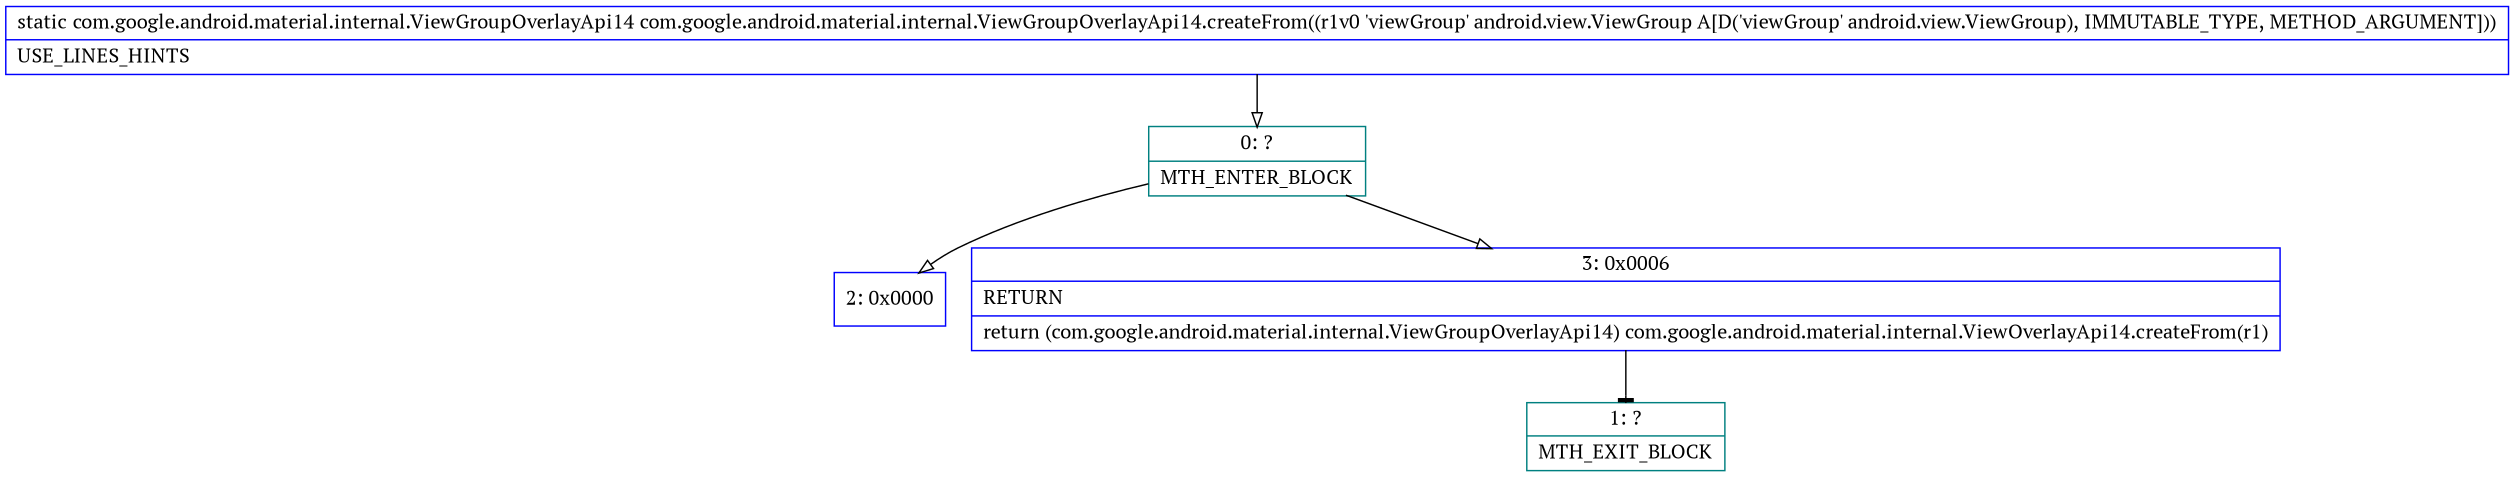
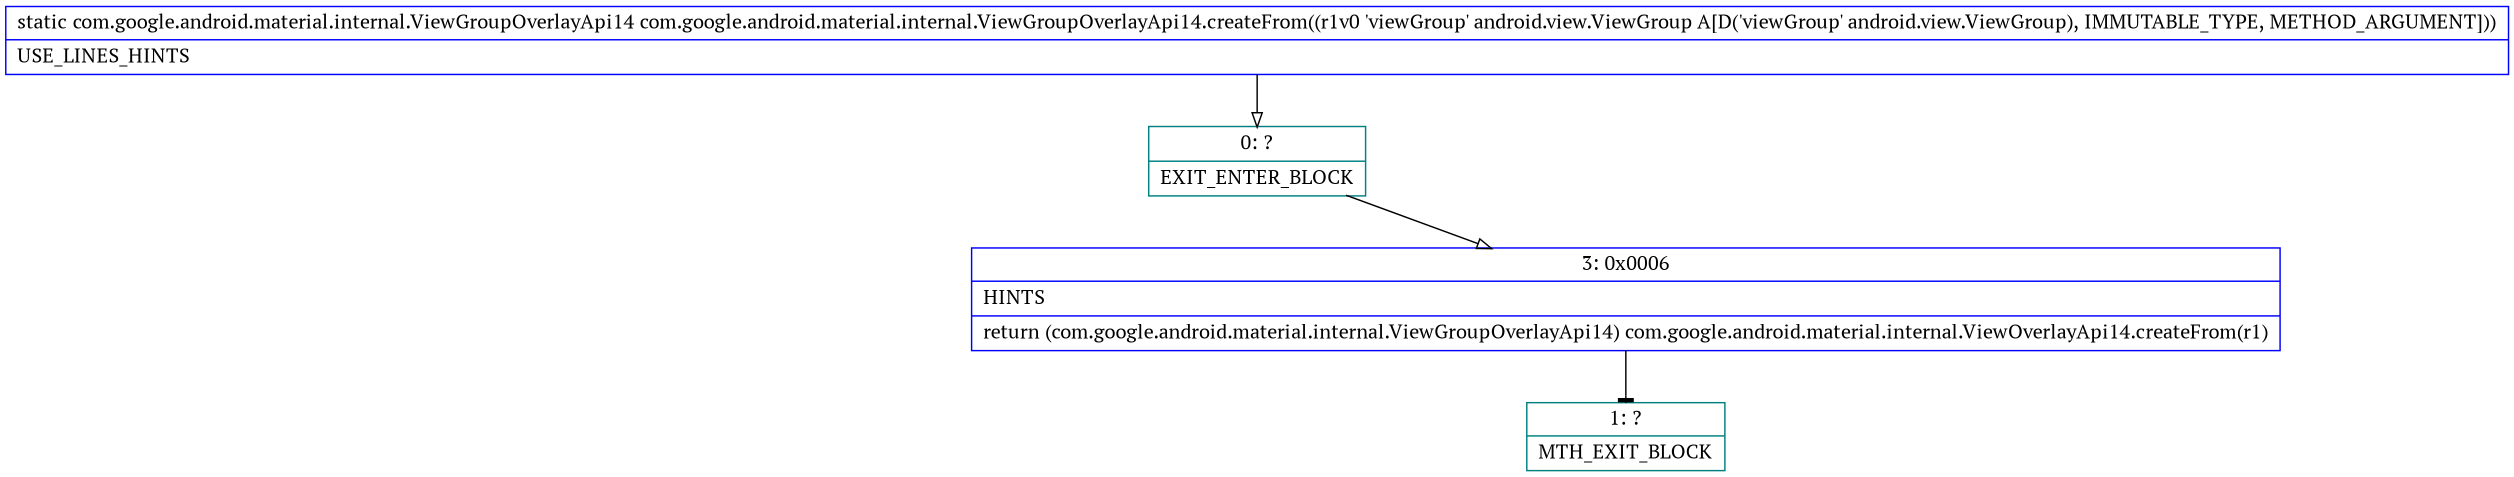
(1256, 178) -> (1257, 178)
(1024, 298) -> (1014, 298)
(890, 299) -> none
